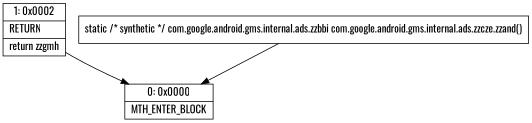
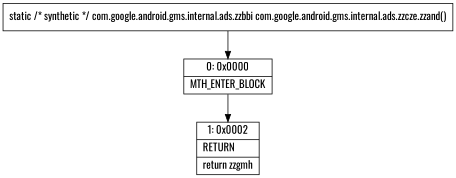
(93, 67) -> (228, 104)
